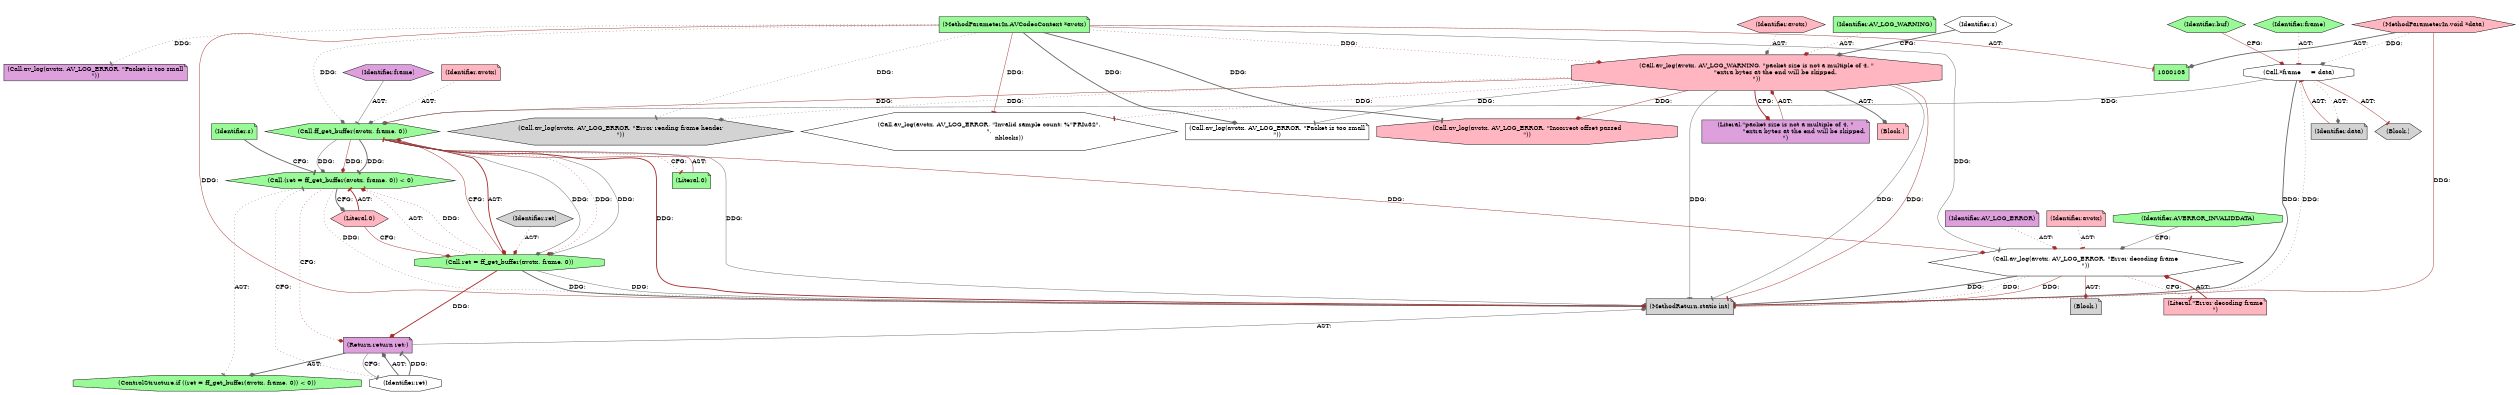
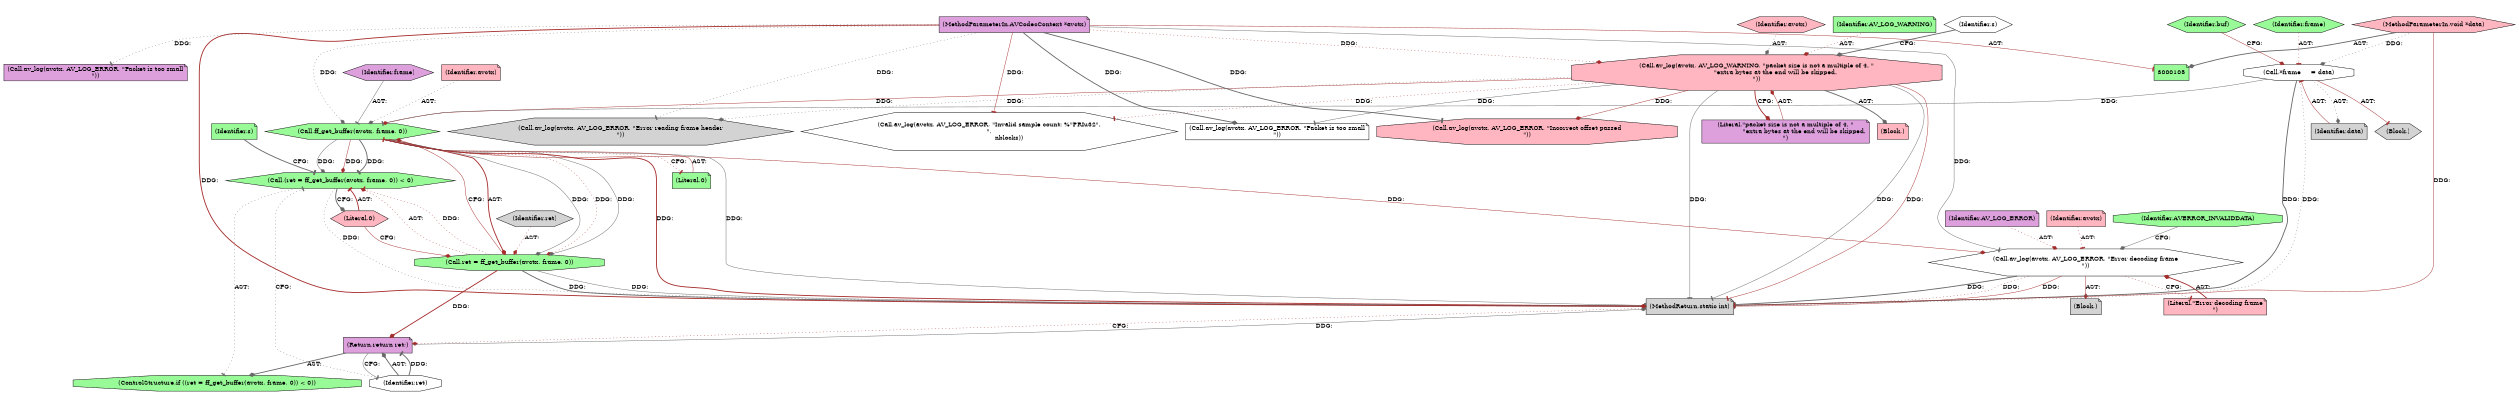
(1014, 25) -> (1014, 25)
(2172, 73) -> (2172, 73)
(1327, 106) -> (1327, 106)
(300, 270) -> (1032, 326)
(459, 291) -> (459, 291)
(1325, 326) -> (1325, 326)
